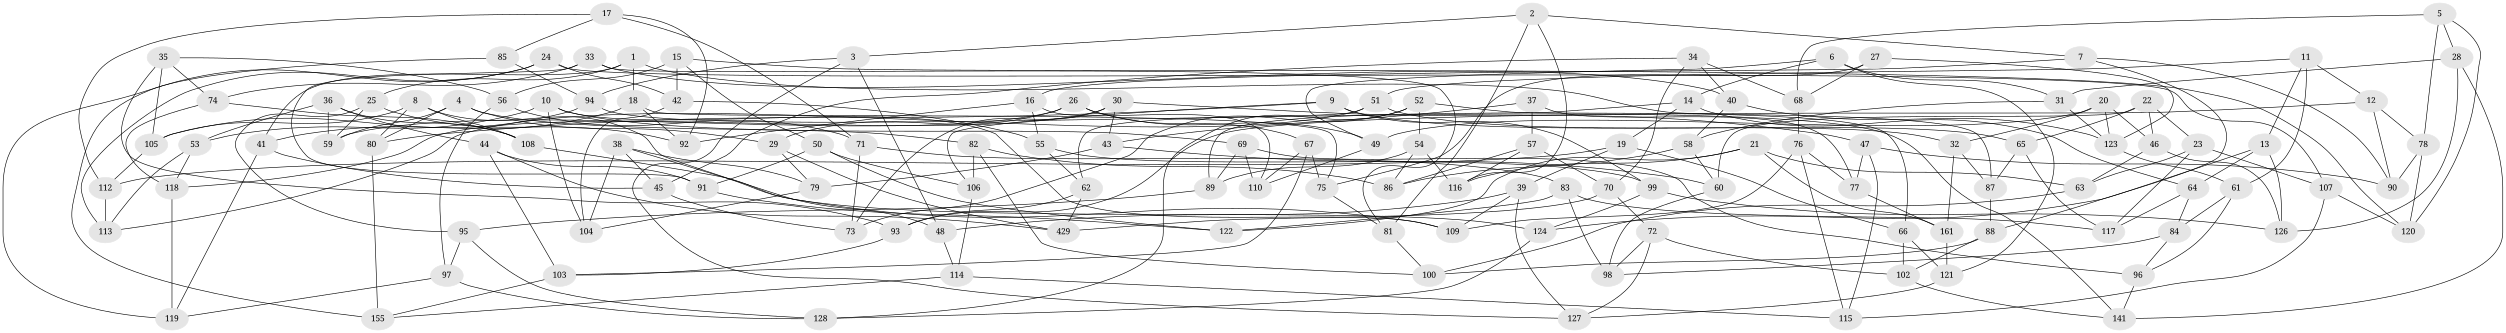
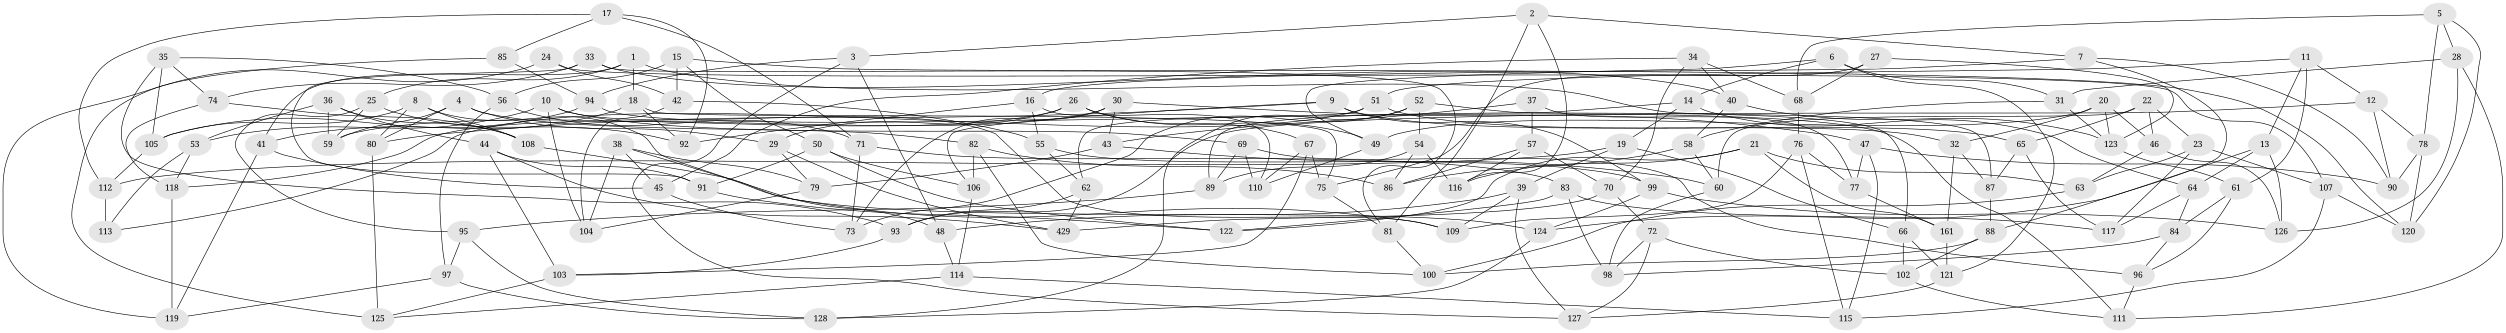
(268, 74) -> none
(378, 319) -> (378, 319)
(2119, 319) -> (2119, 319)
